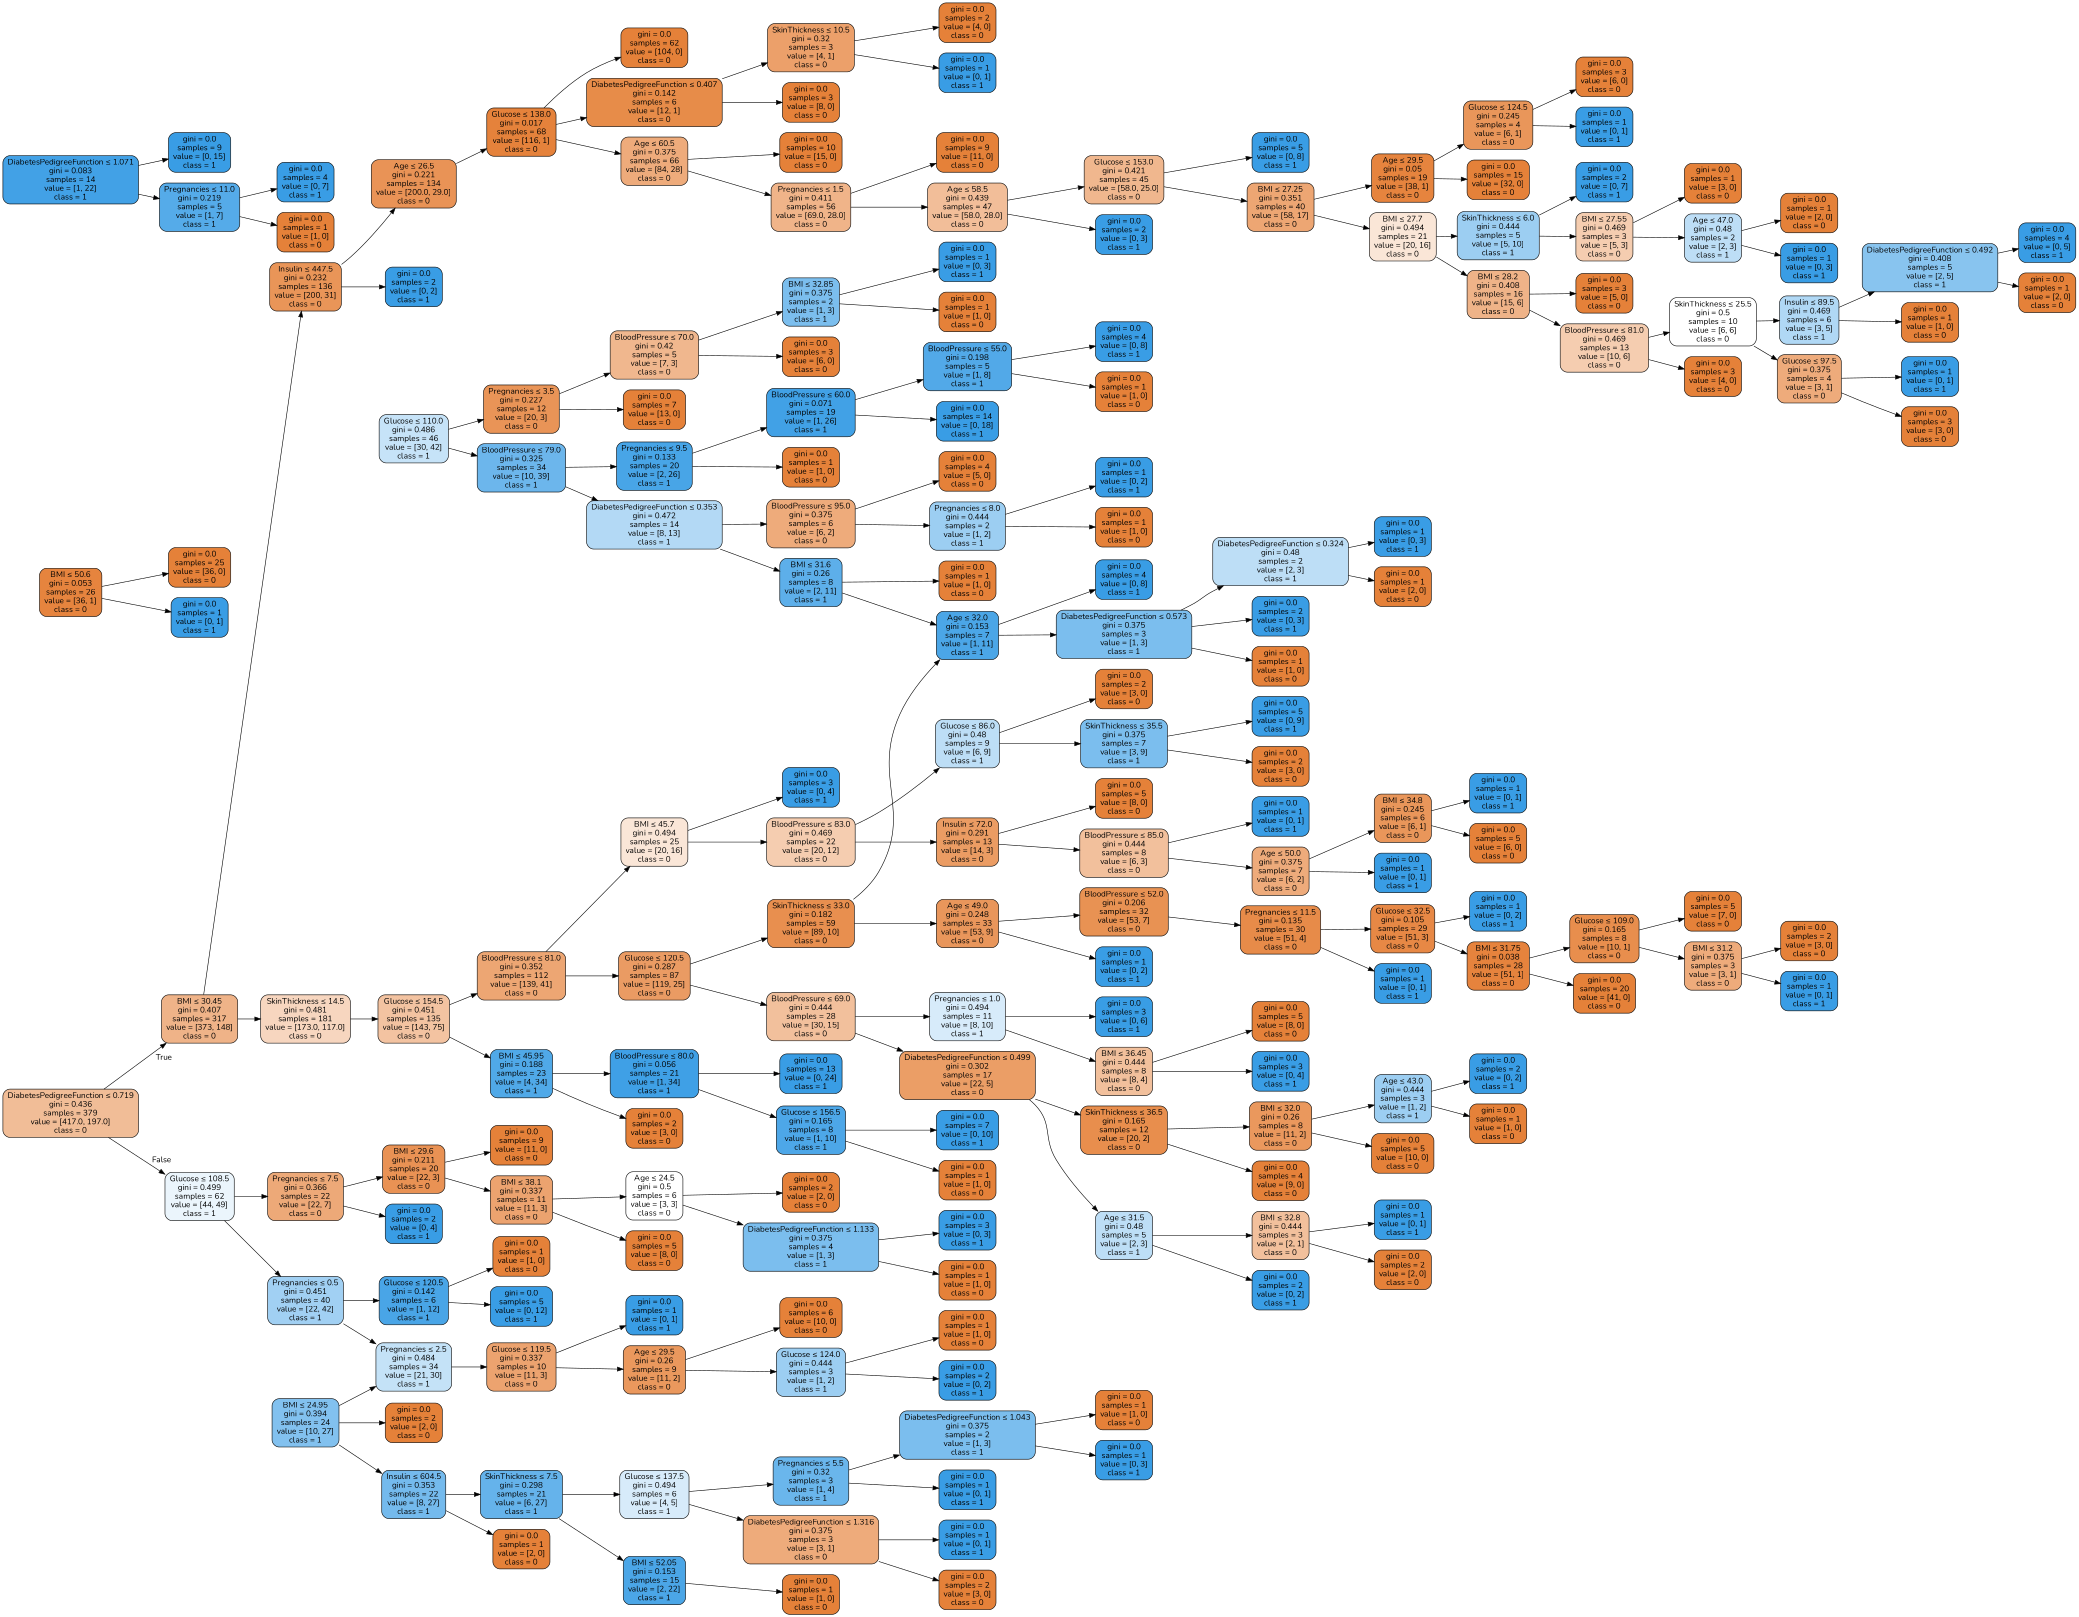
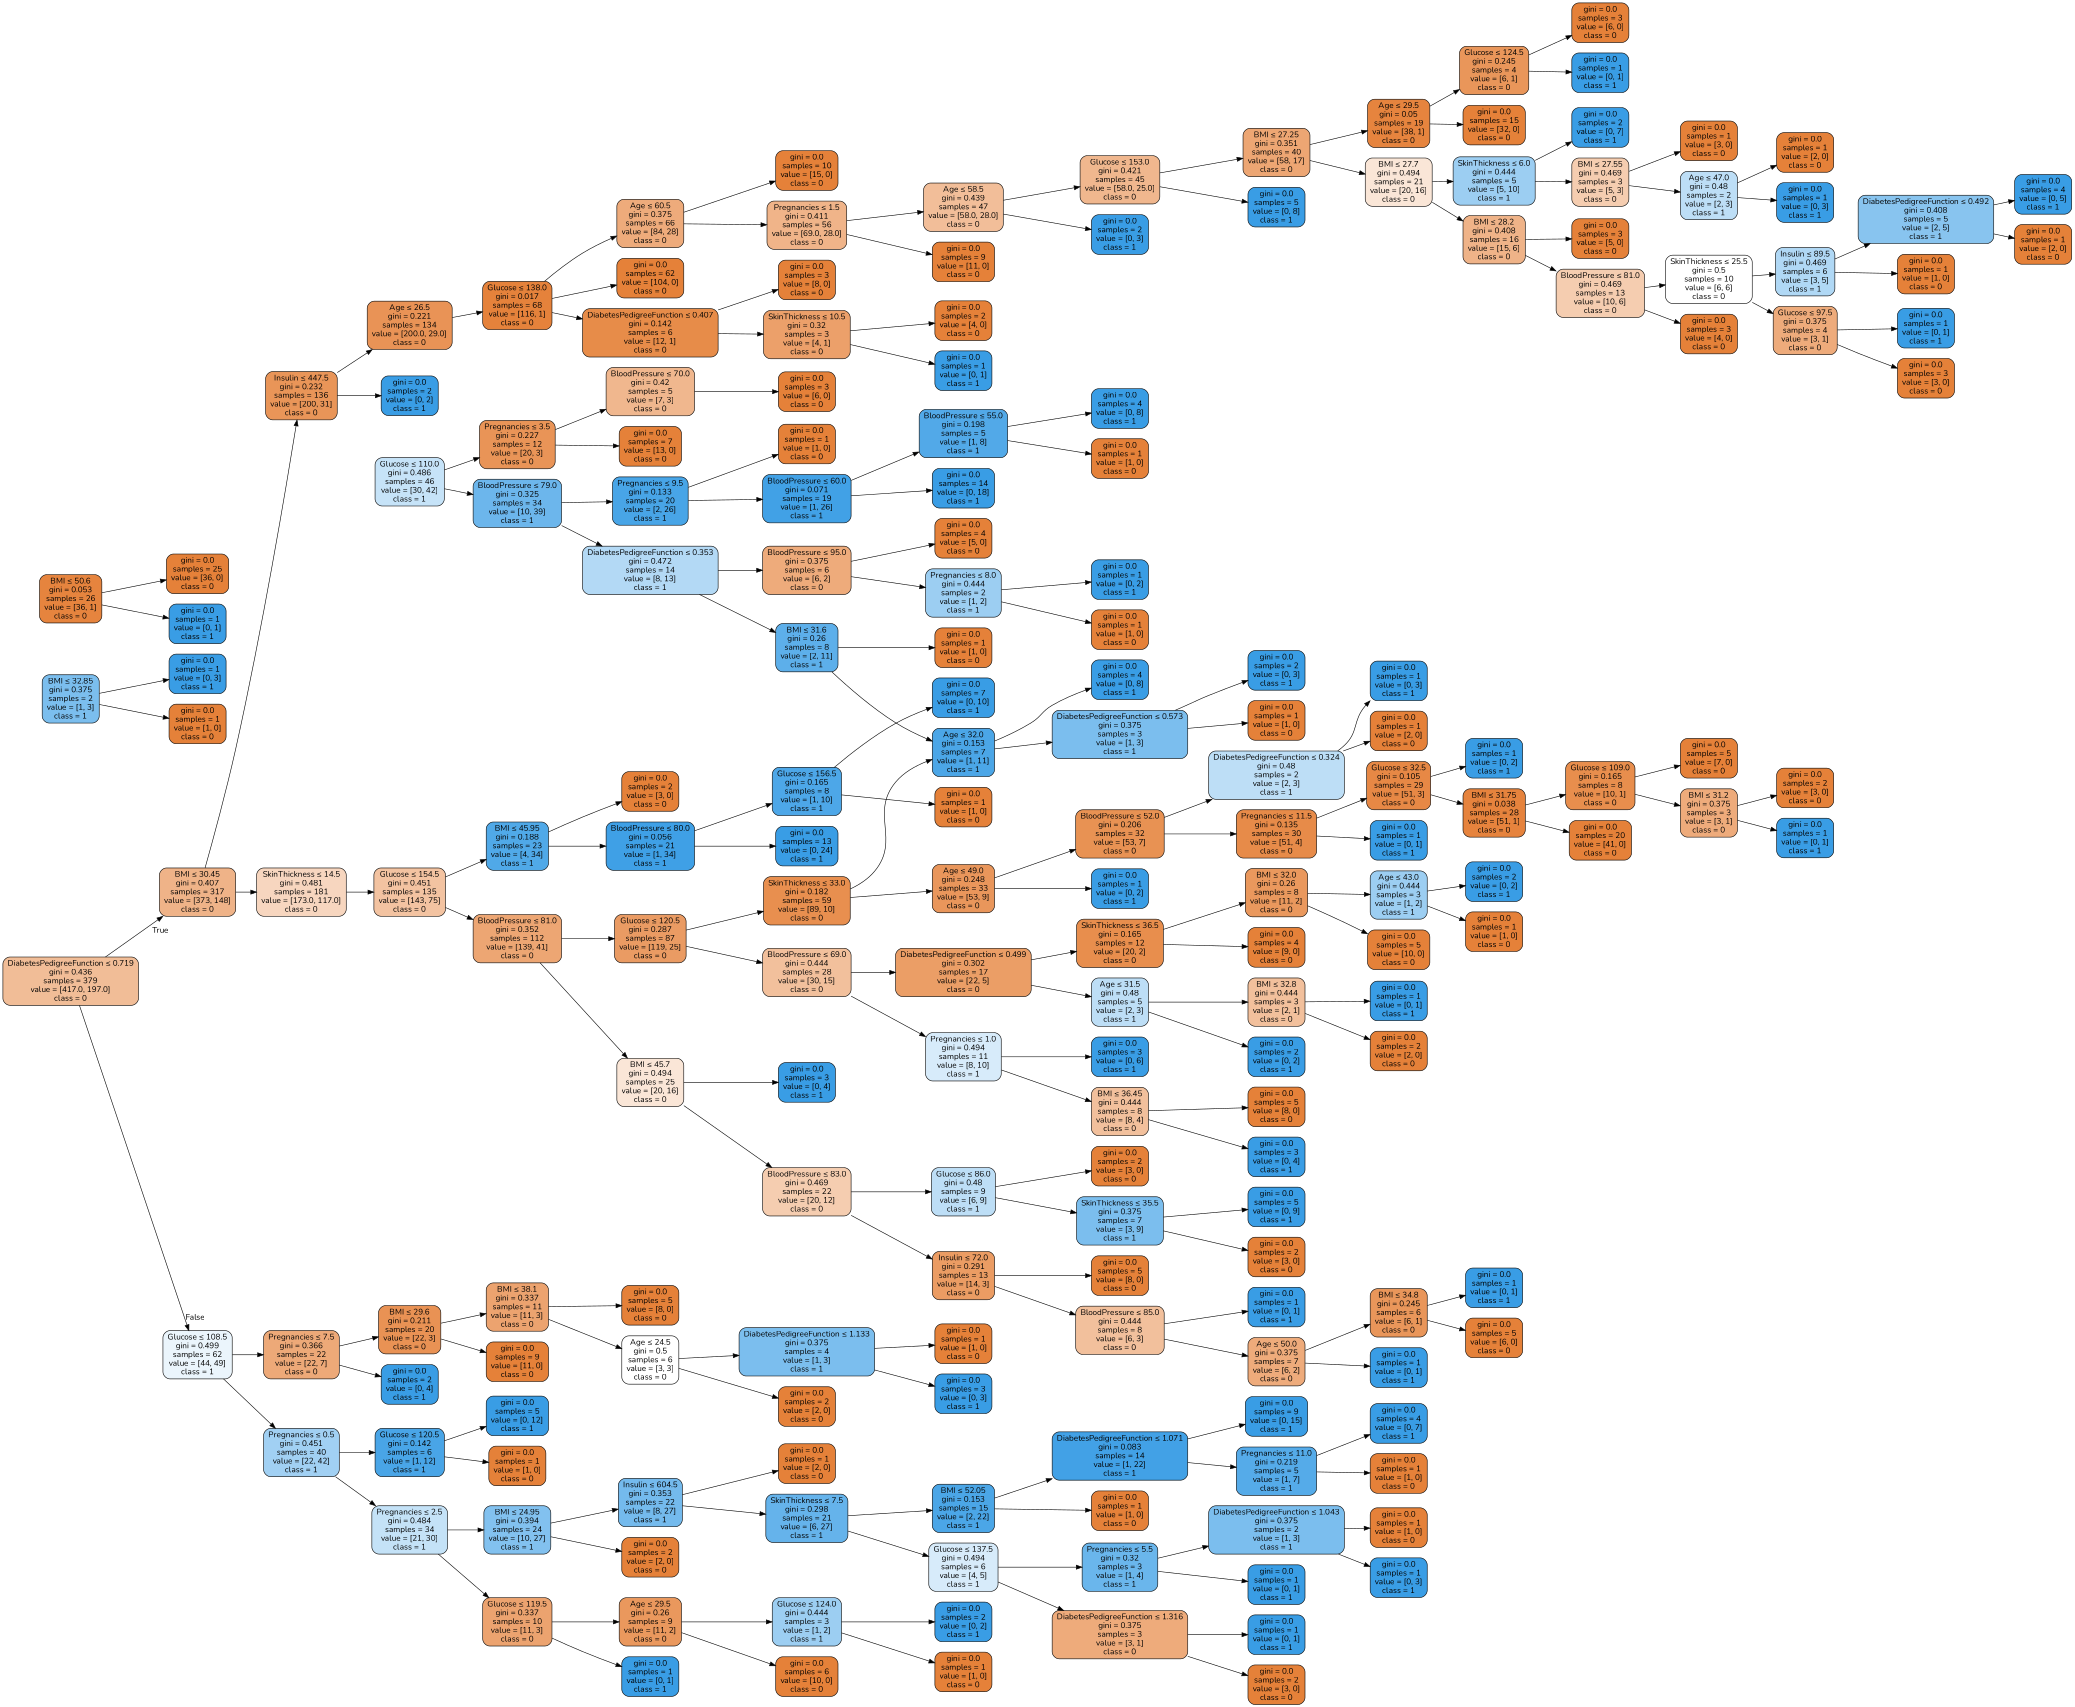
(738, 327) -> none
(1200, 600) -> (1185, 809)
(355, 1397) -> (463, 1530)
none -> (1021, 1489)
